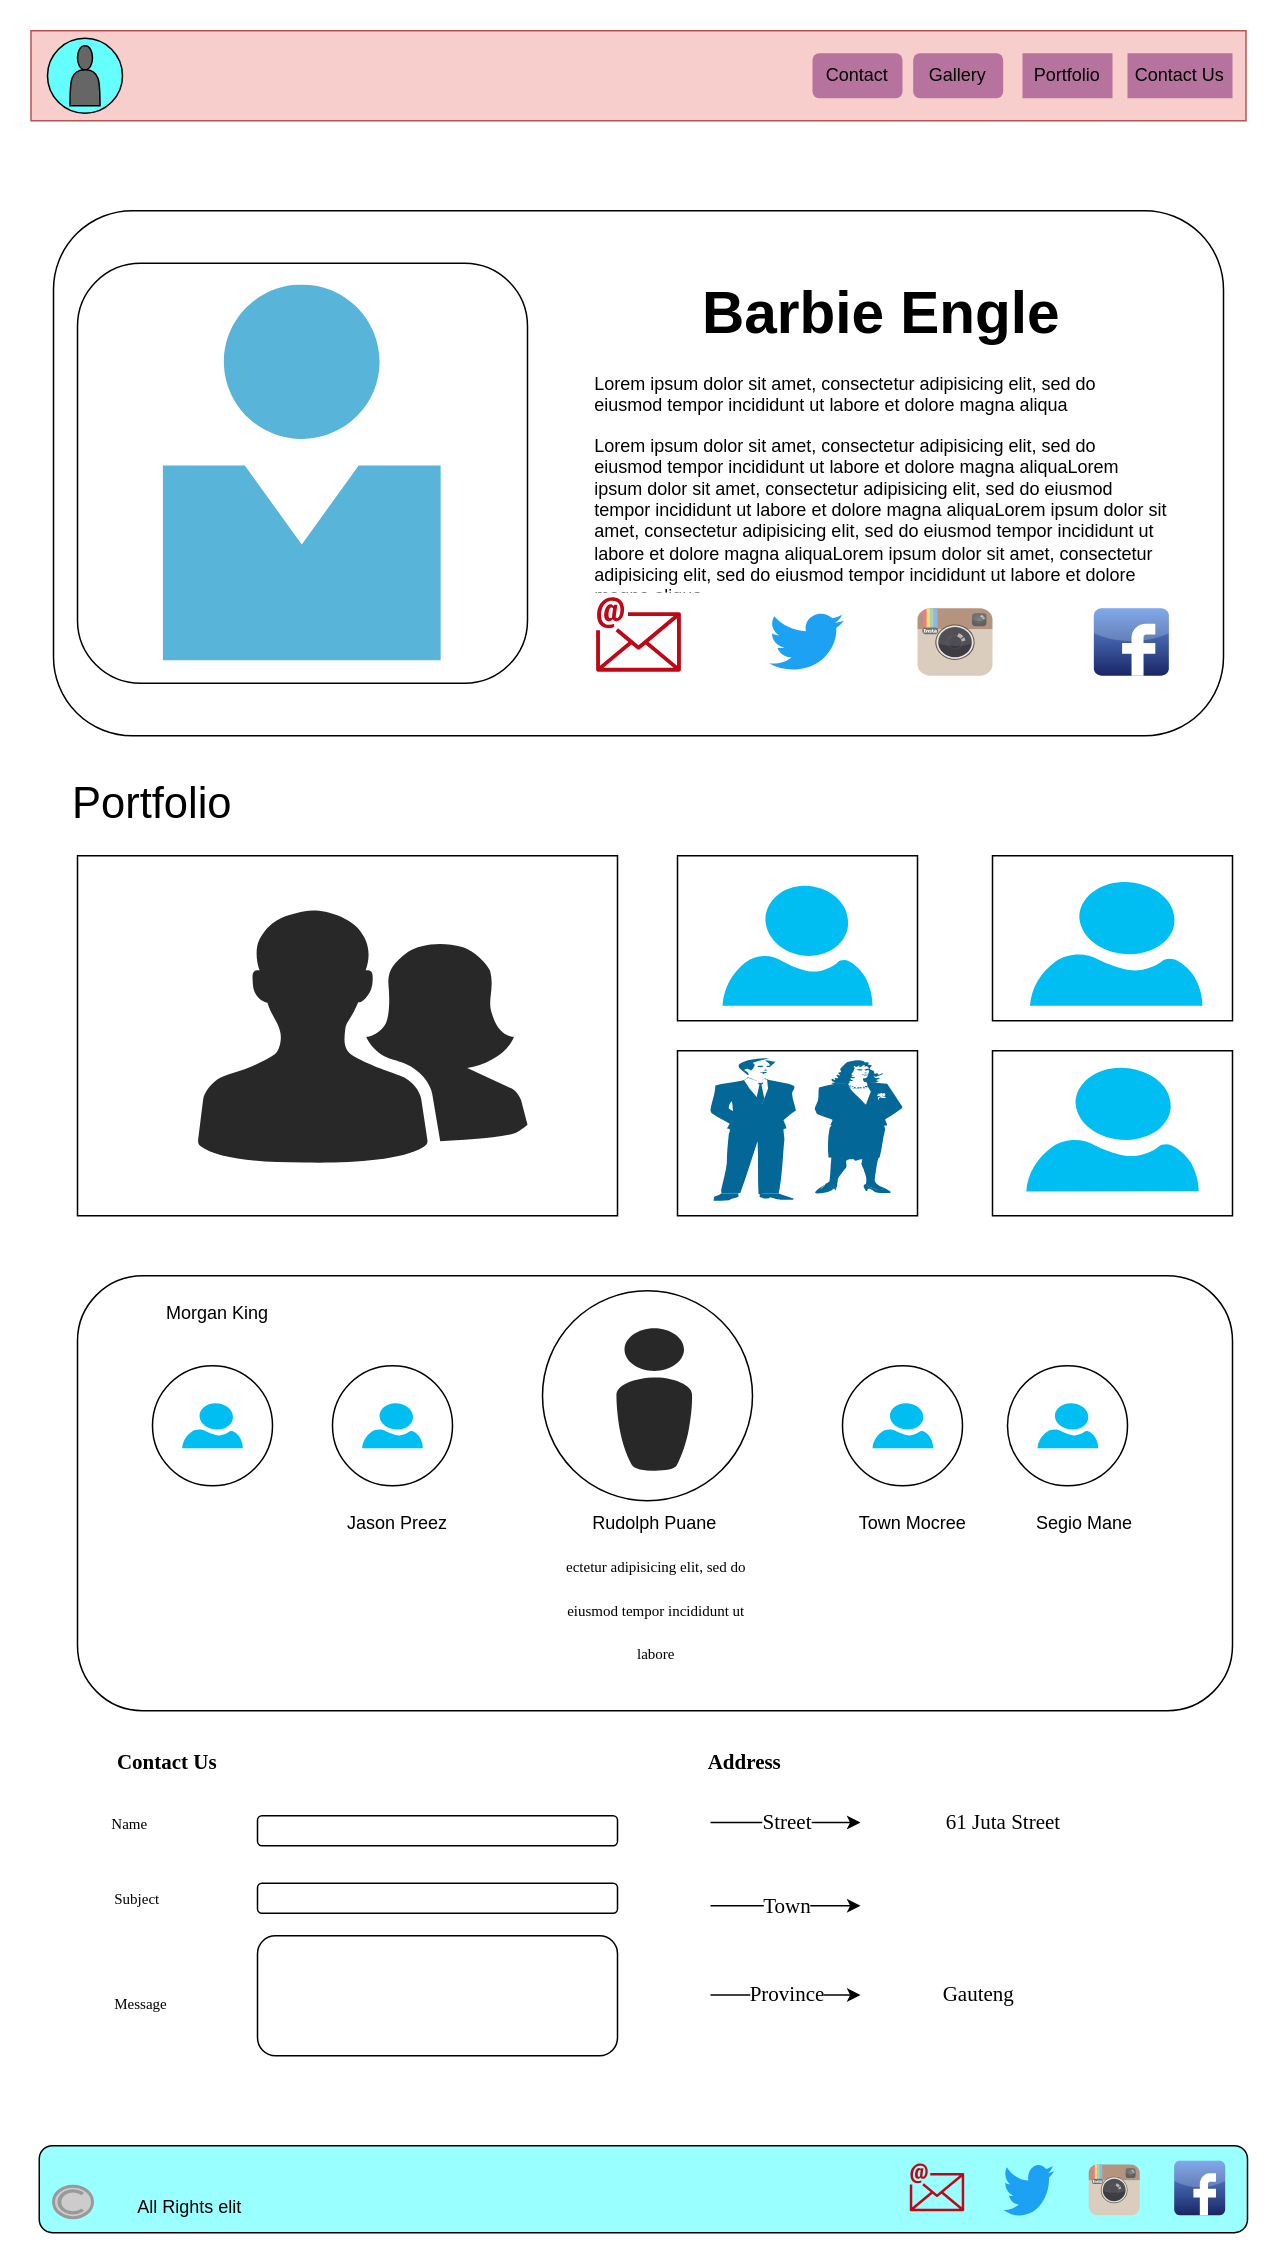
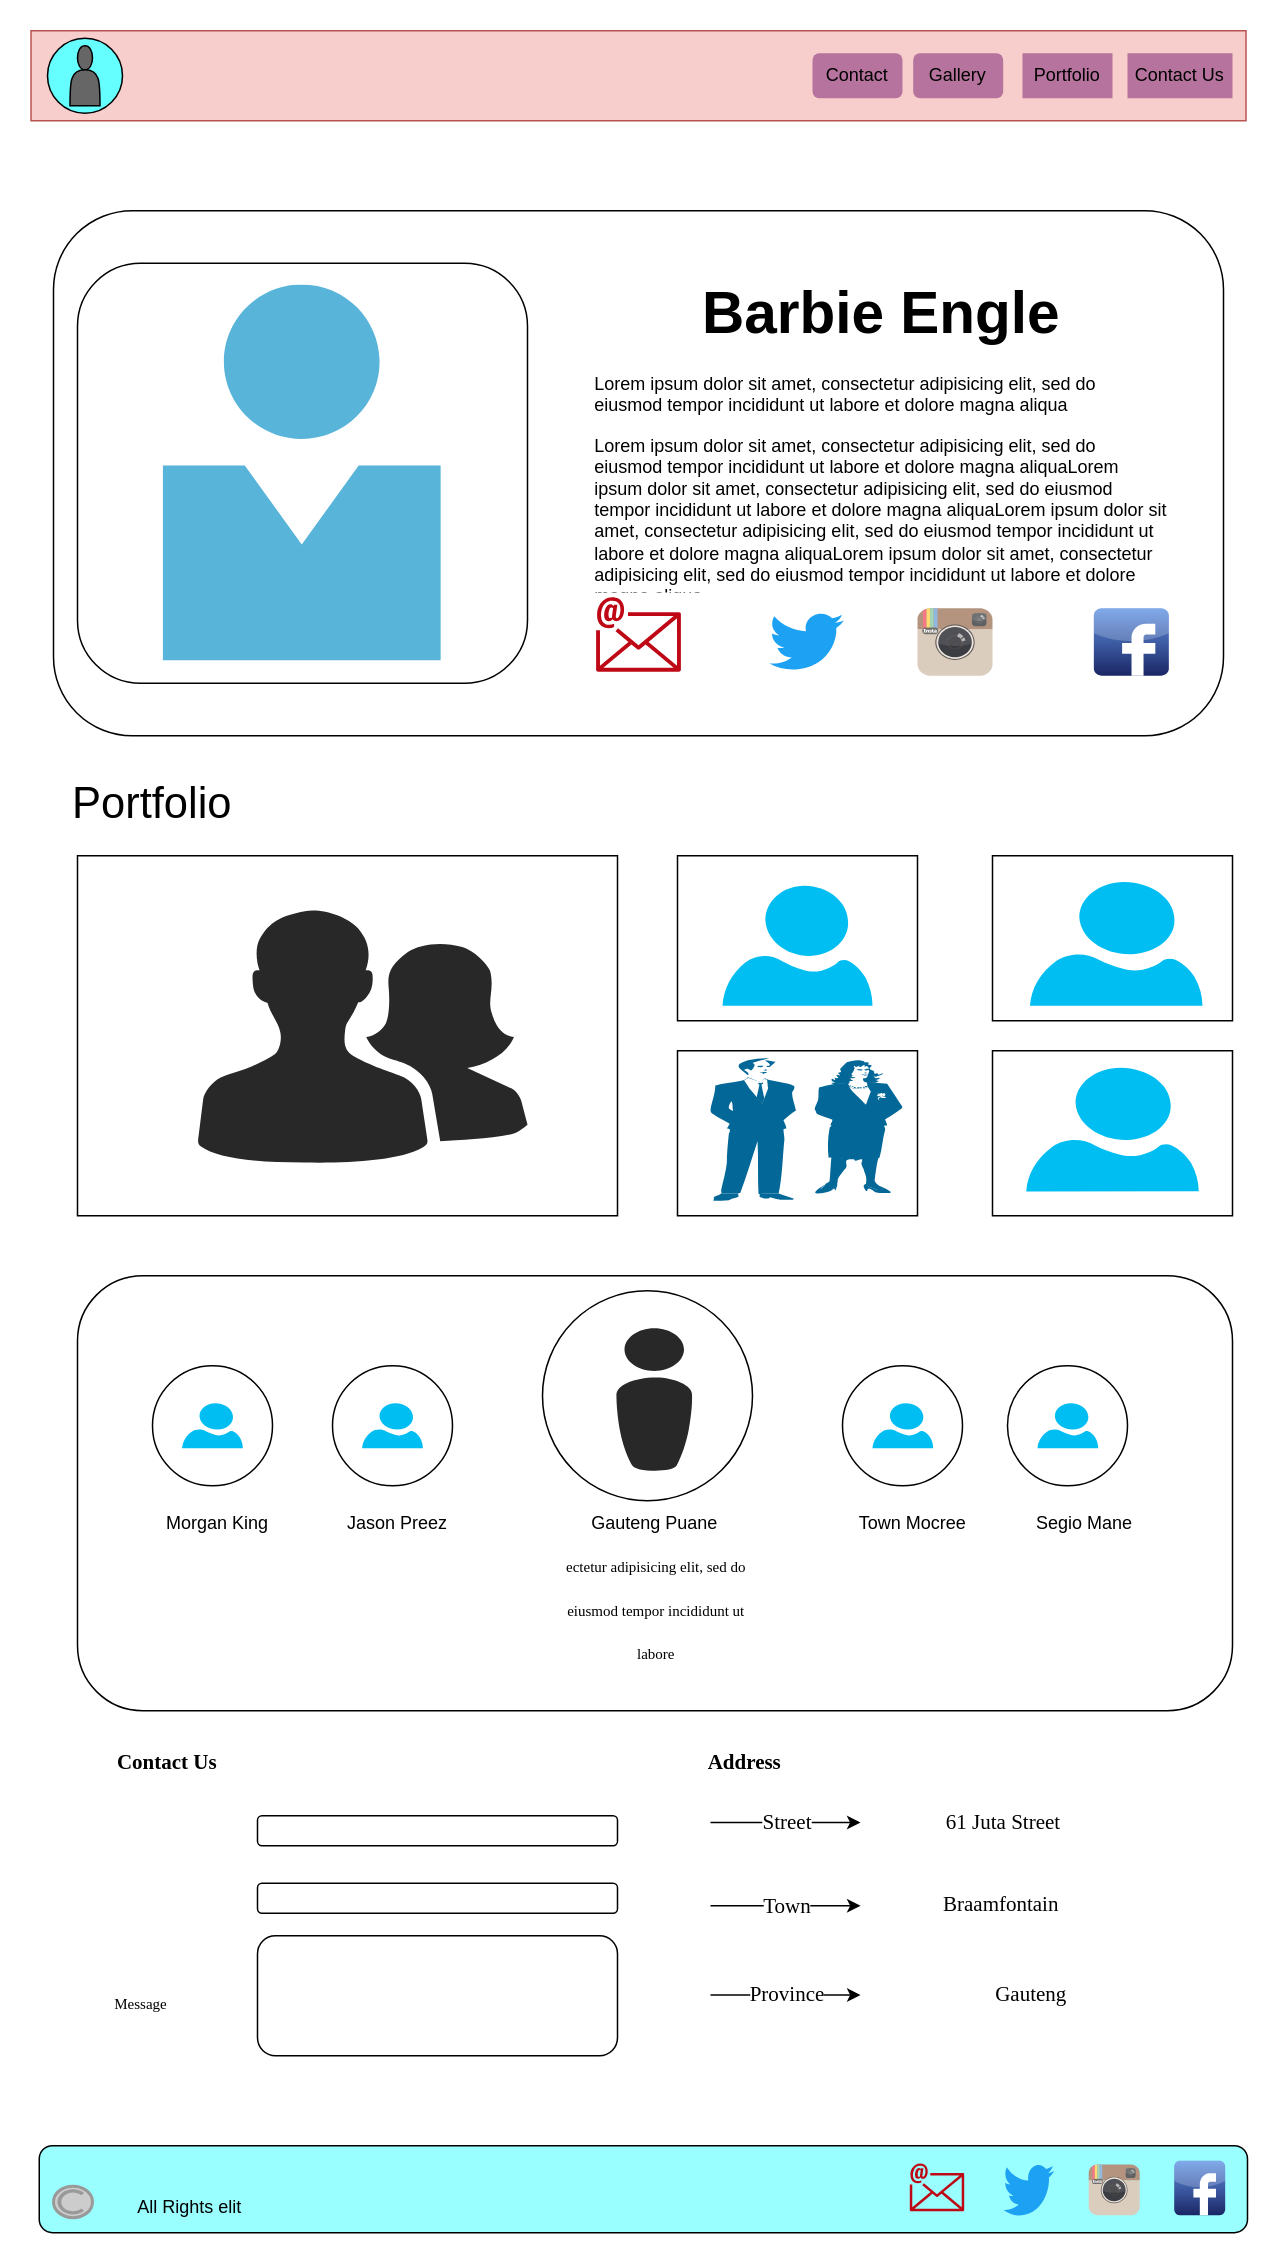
(218, 1313) -> (218, 1523)
(655, 1523) -> (655, 1523)
(130, 1823) -> none
(137, 1898) -> none
none -> (1001, 1906)
(978, 1996) -> (1031, 1996)
